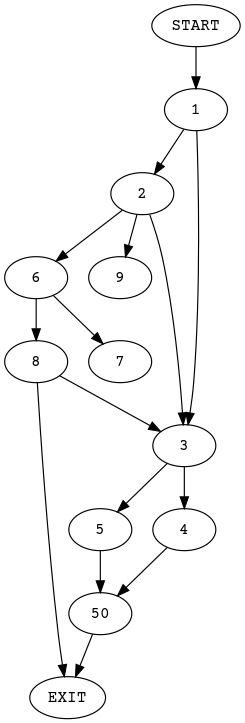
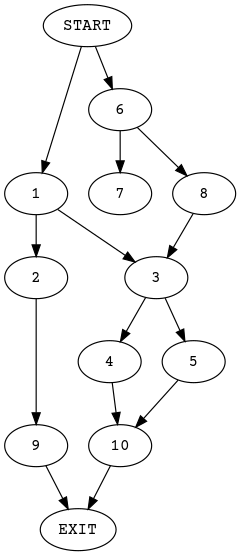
(94, 232) -> (102, 62)
(172, 313) -> none
(47, 524) -> (54, 482)
(100, 614) -> (120, 446)
